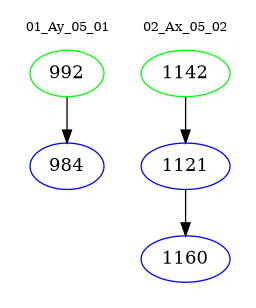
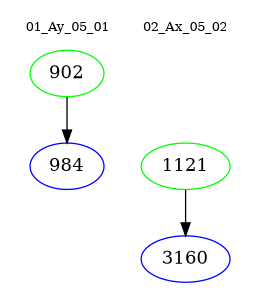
(67, 73) -> (67, 73)
(186, 73) -> none
(186, 166) -> (186, 166)
(186, 259) -> (186, 259)
